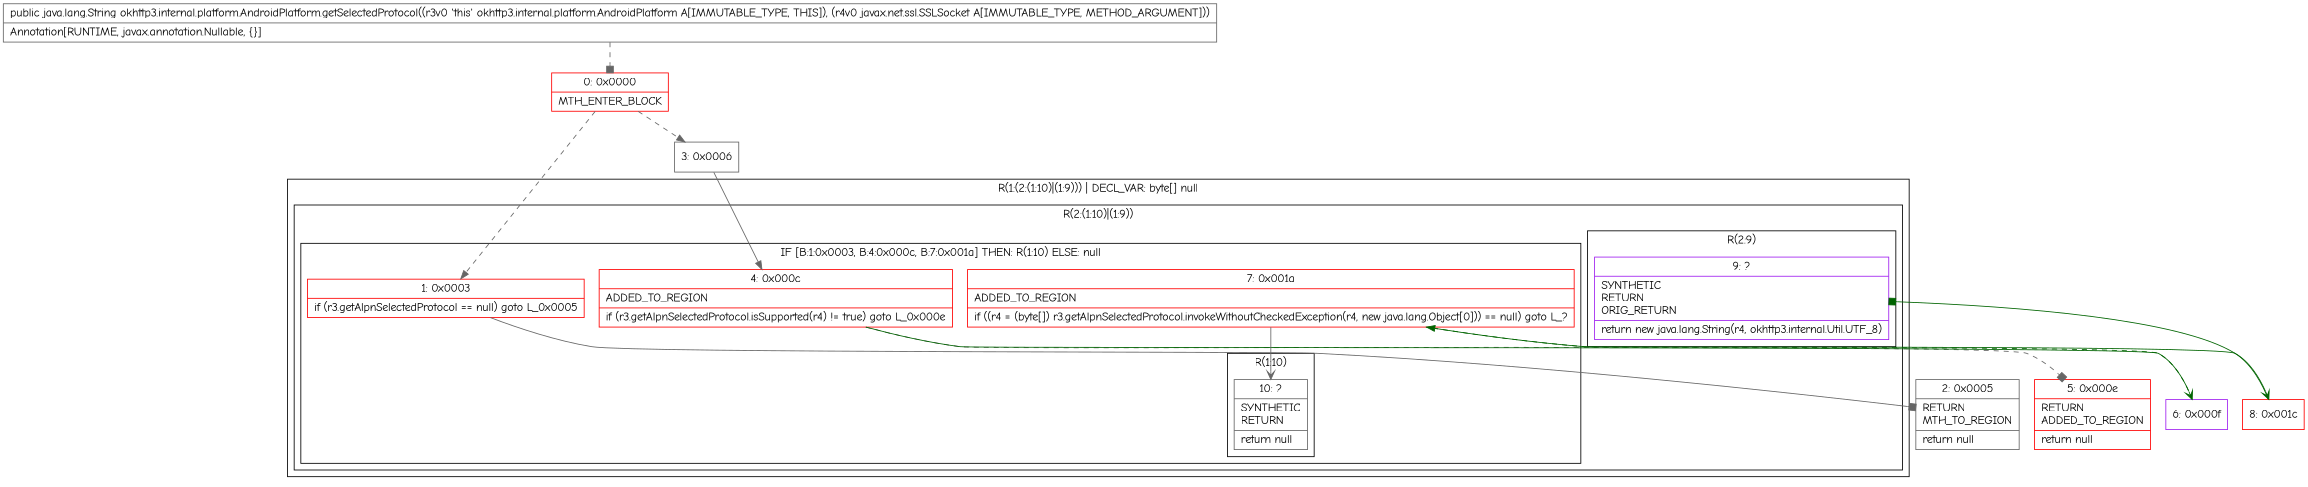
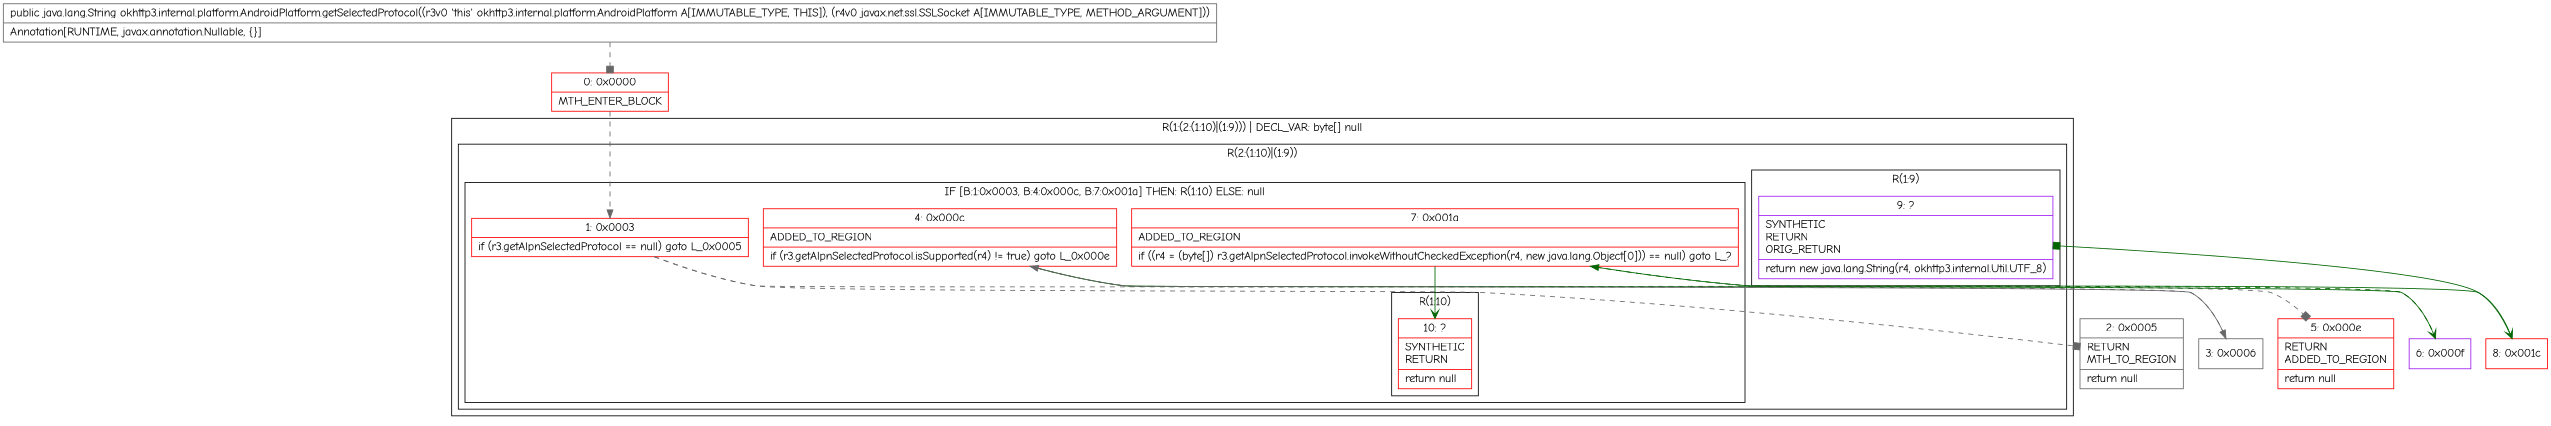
(658, 124) -> (1446, 287)
(1742, 240) -> (1906, 180)
(1271, 343) -> (1435, 281)
(1340, 355) -> (1504, 294)
(1271, 415) -> (1435, 354)
